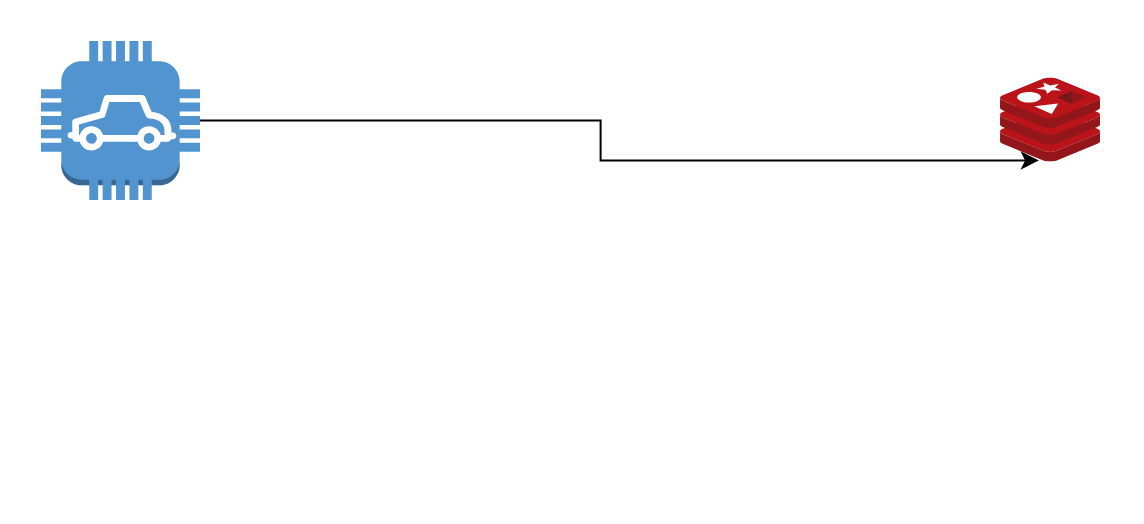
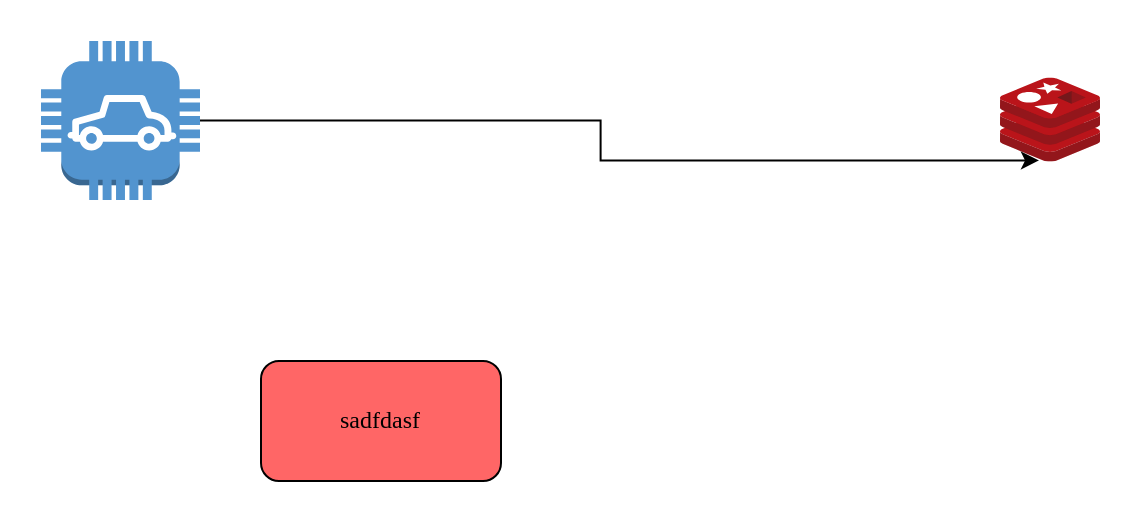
none -> (381, 421)
